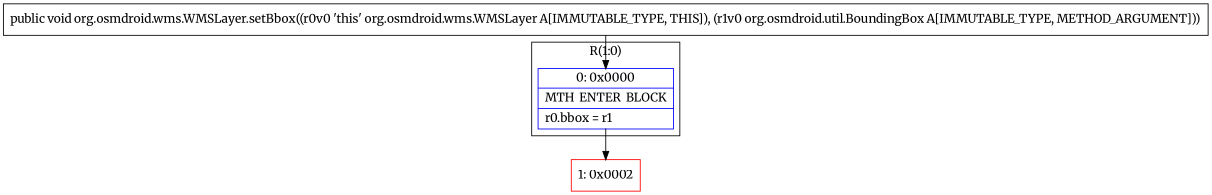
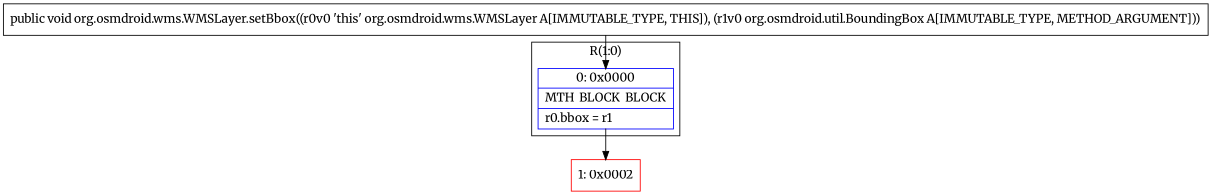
(606, 98) -> (605, 98)
